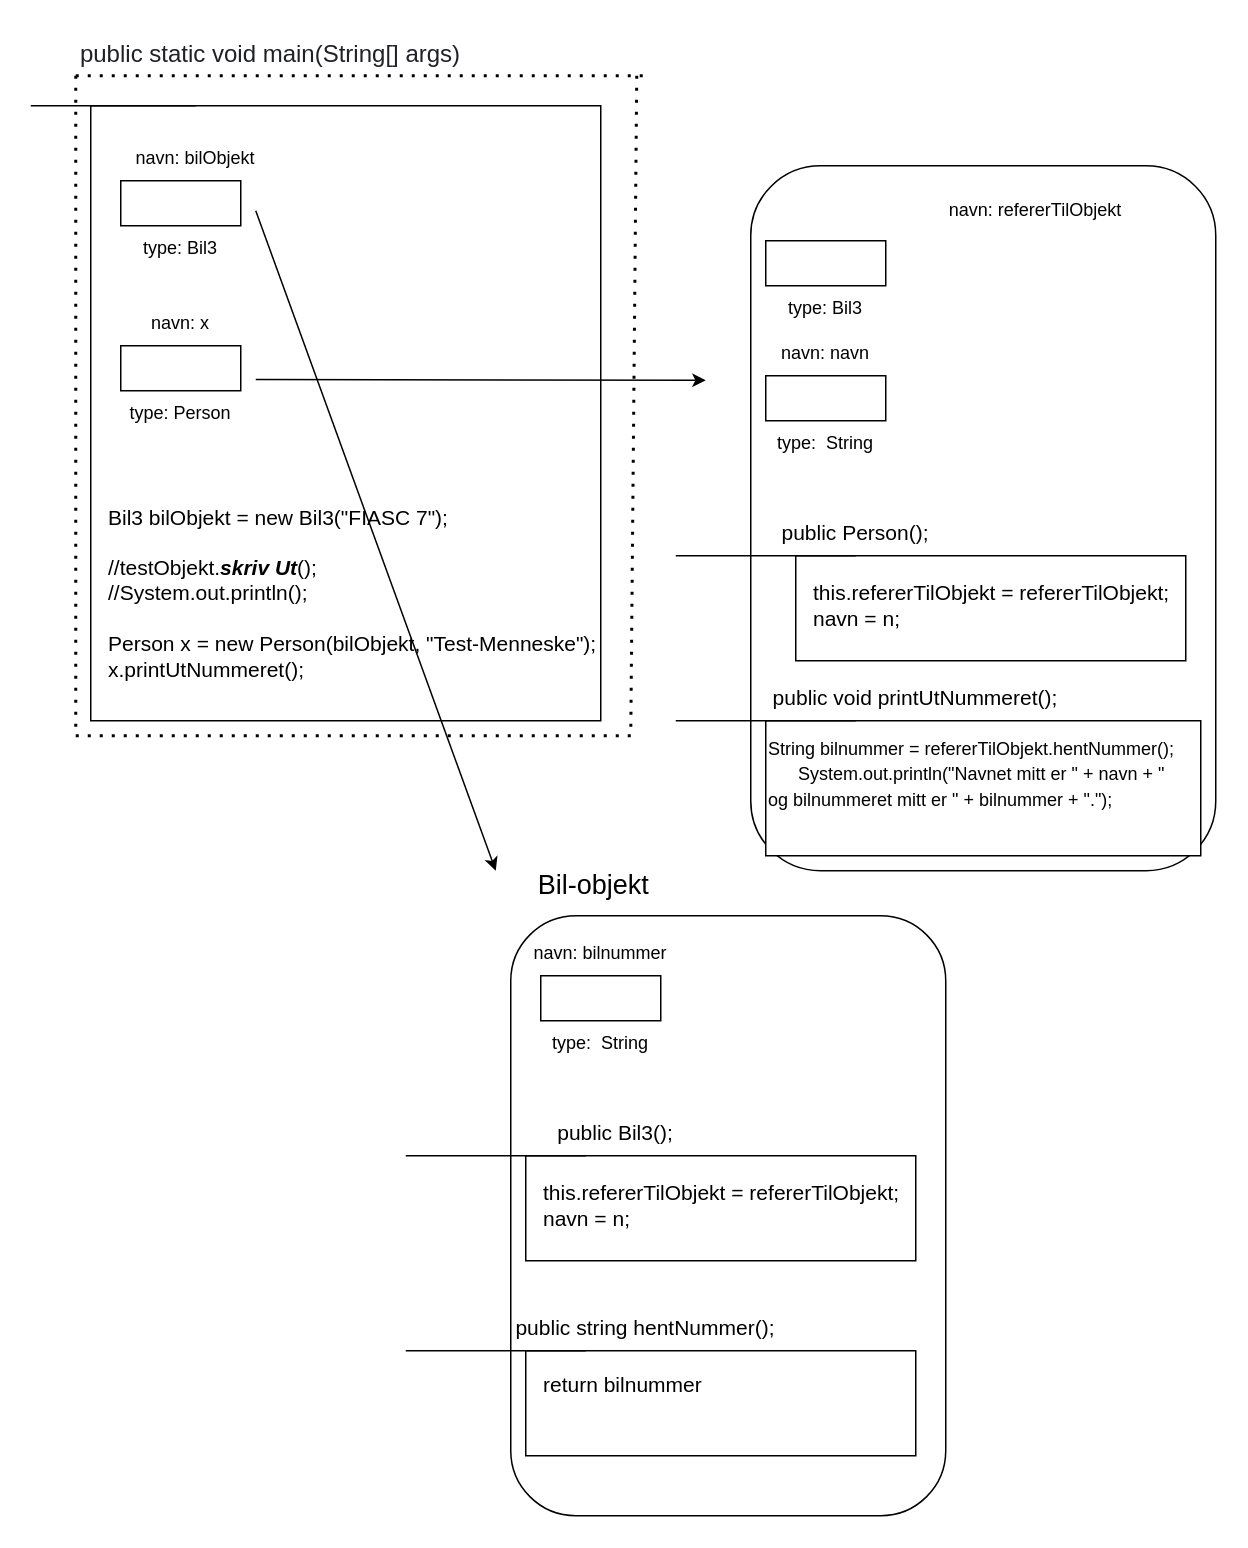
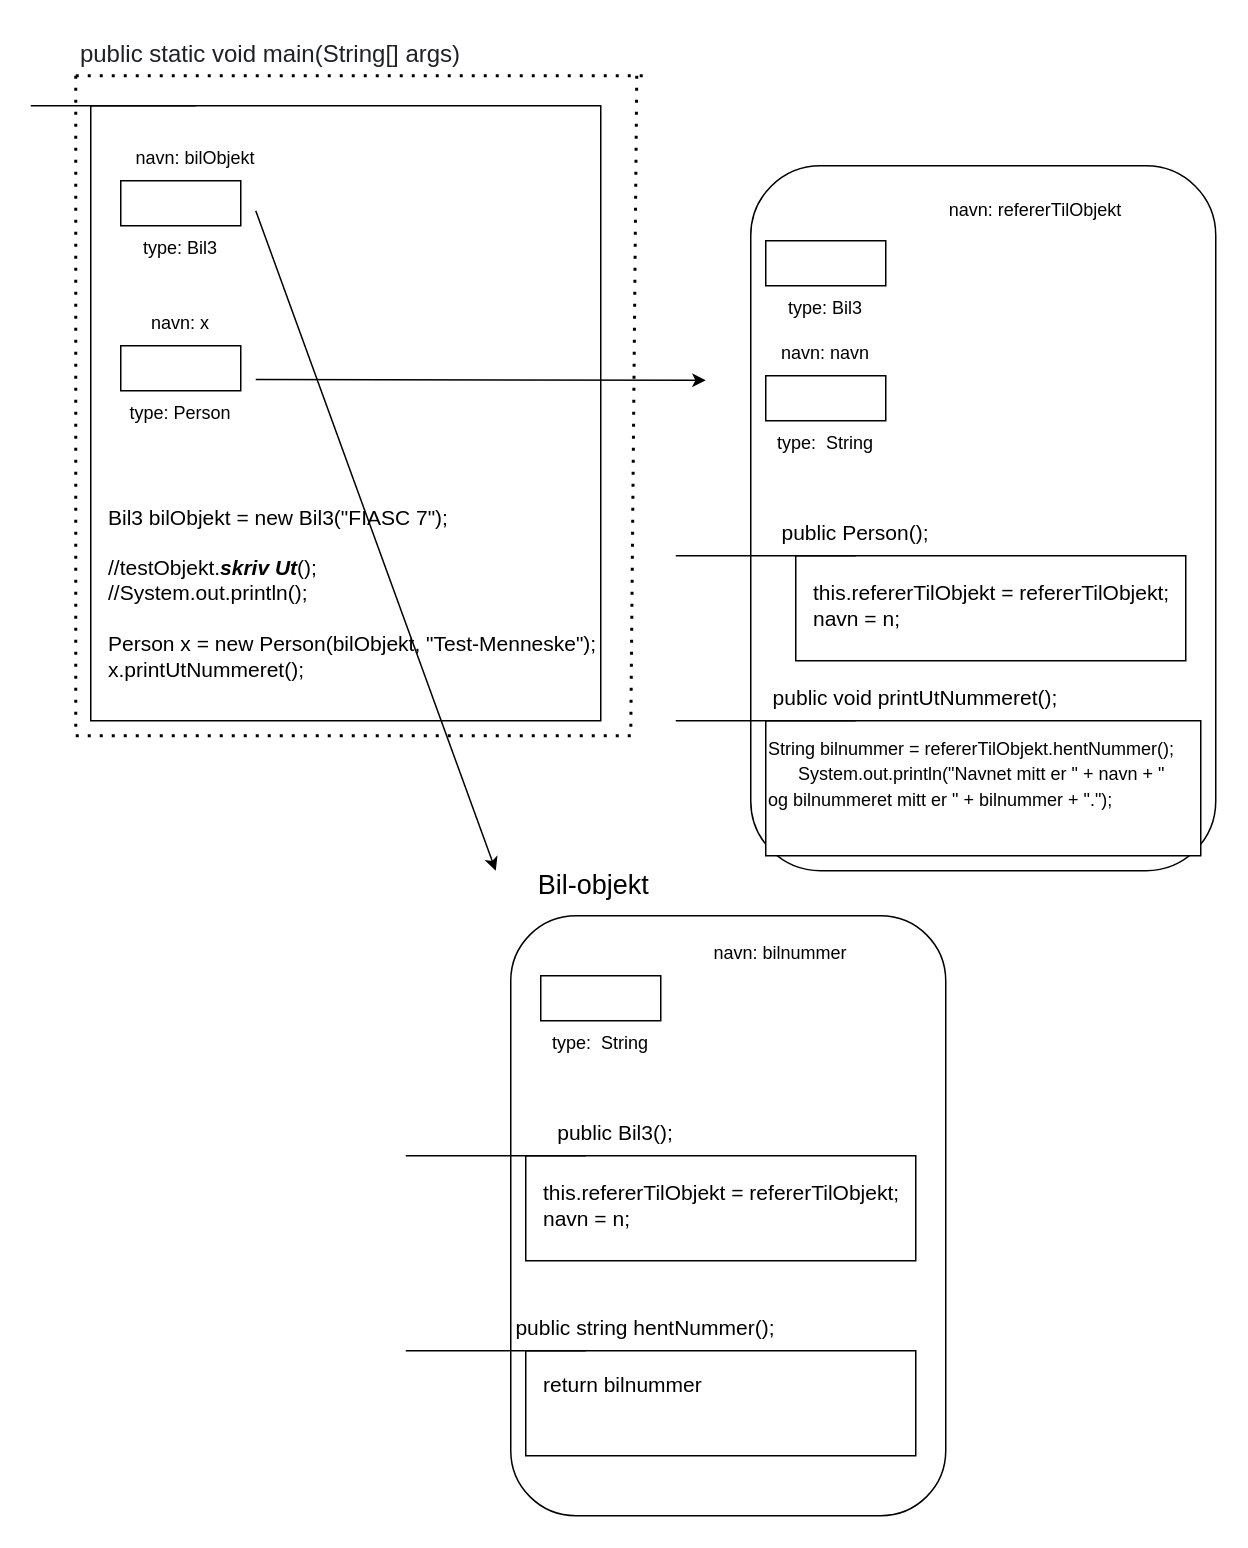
(601, 953) -> (781, 953)
